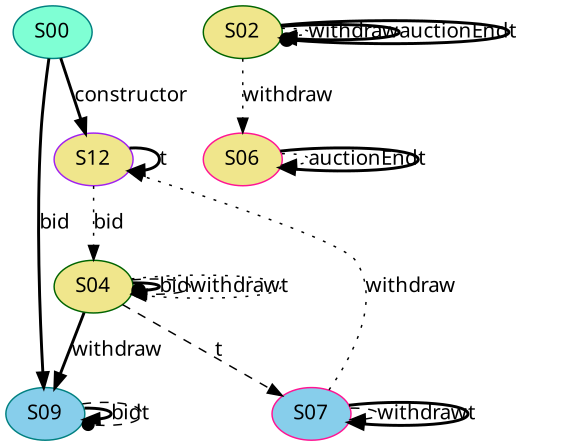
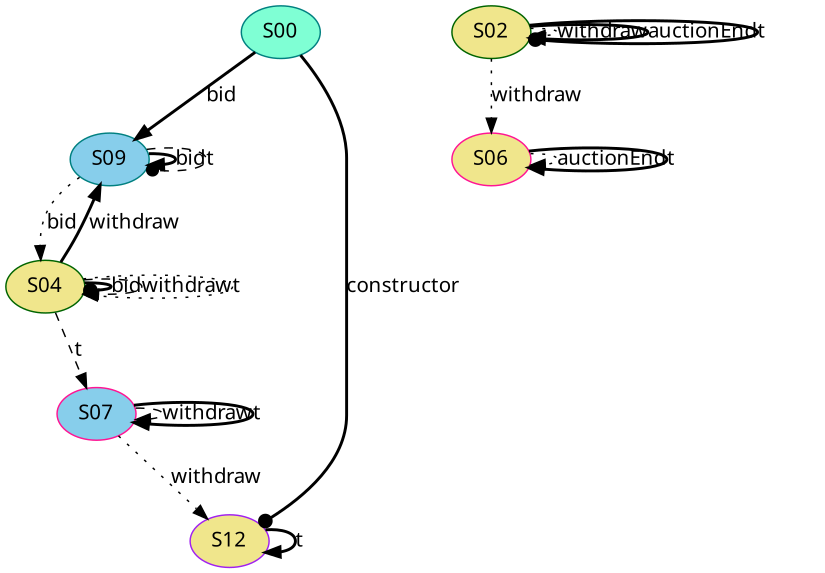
(71, 89) -> (347, 296)
(94, 216) -> (50, 206)
